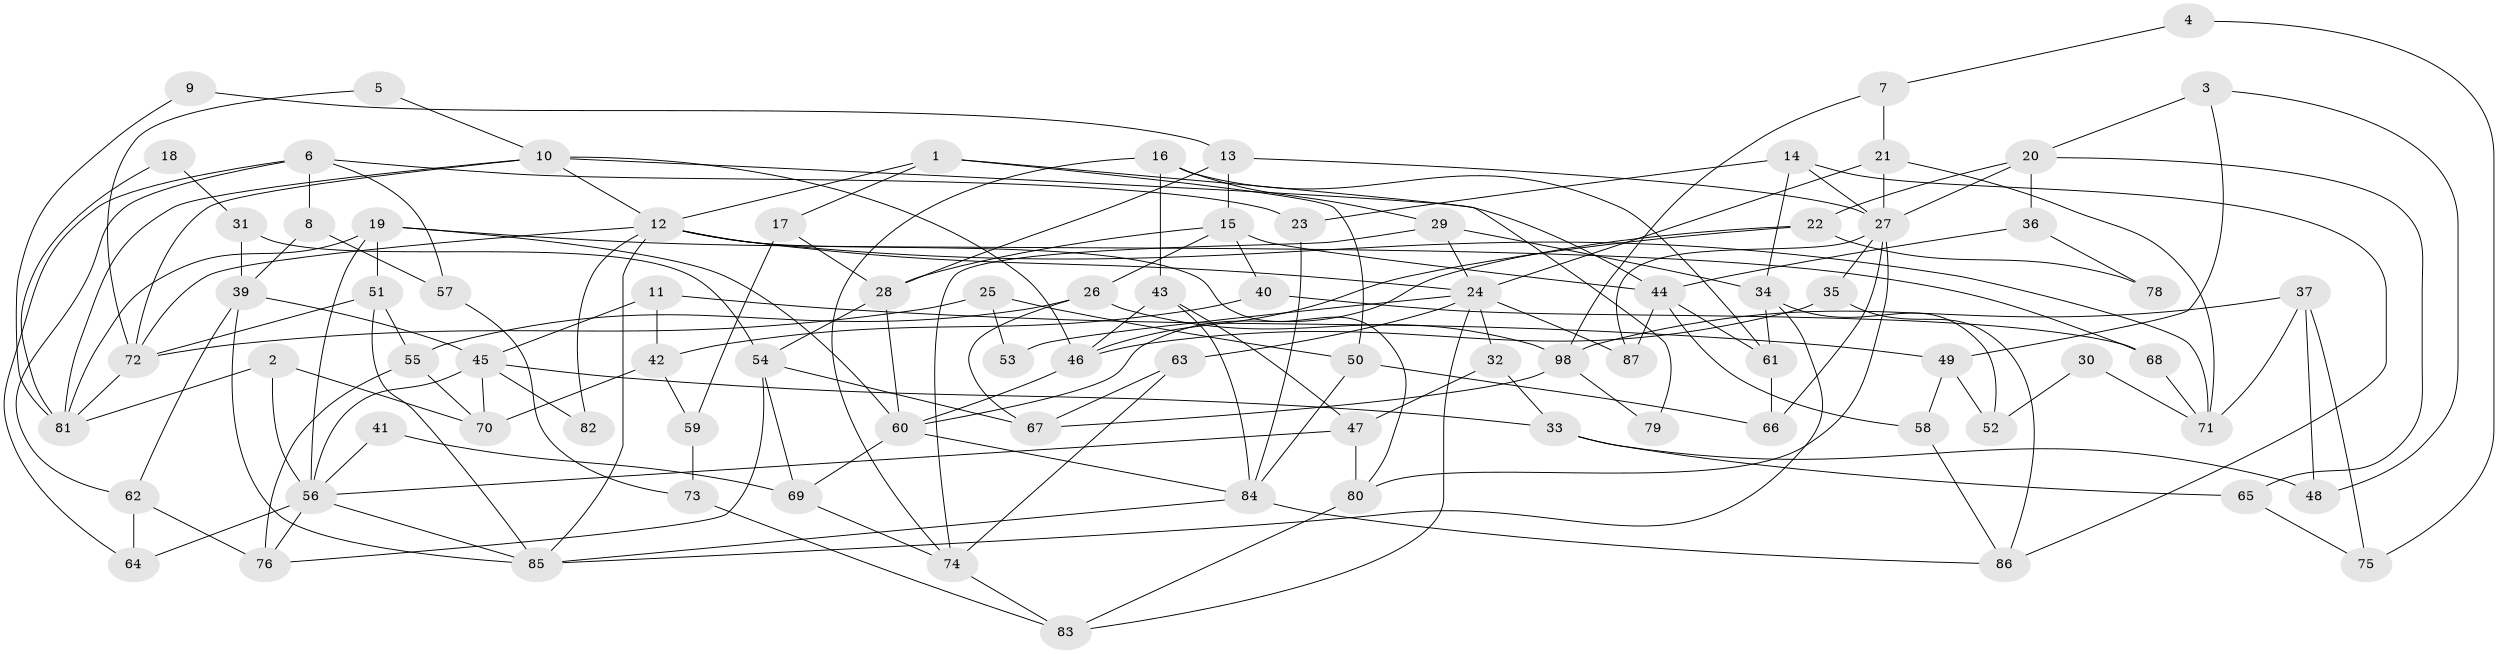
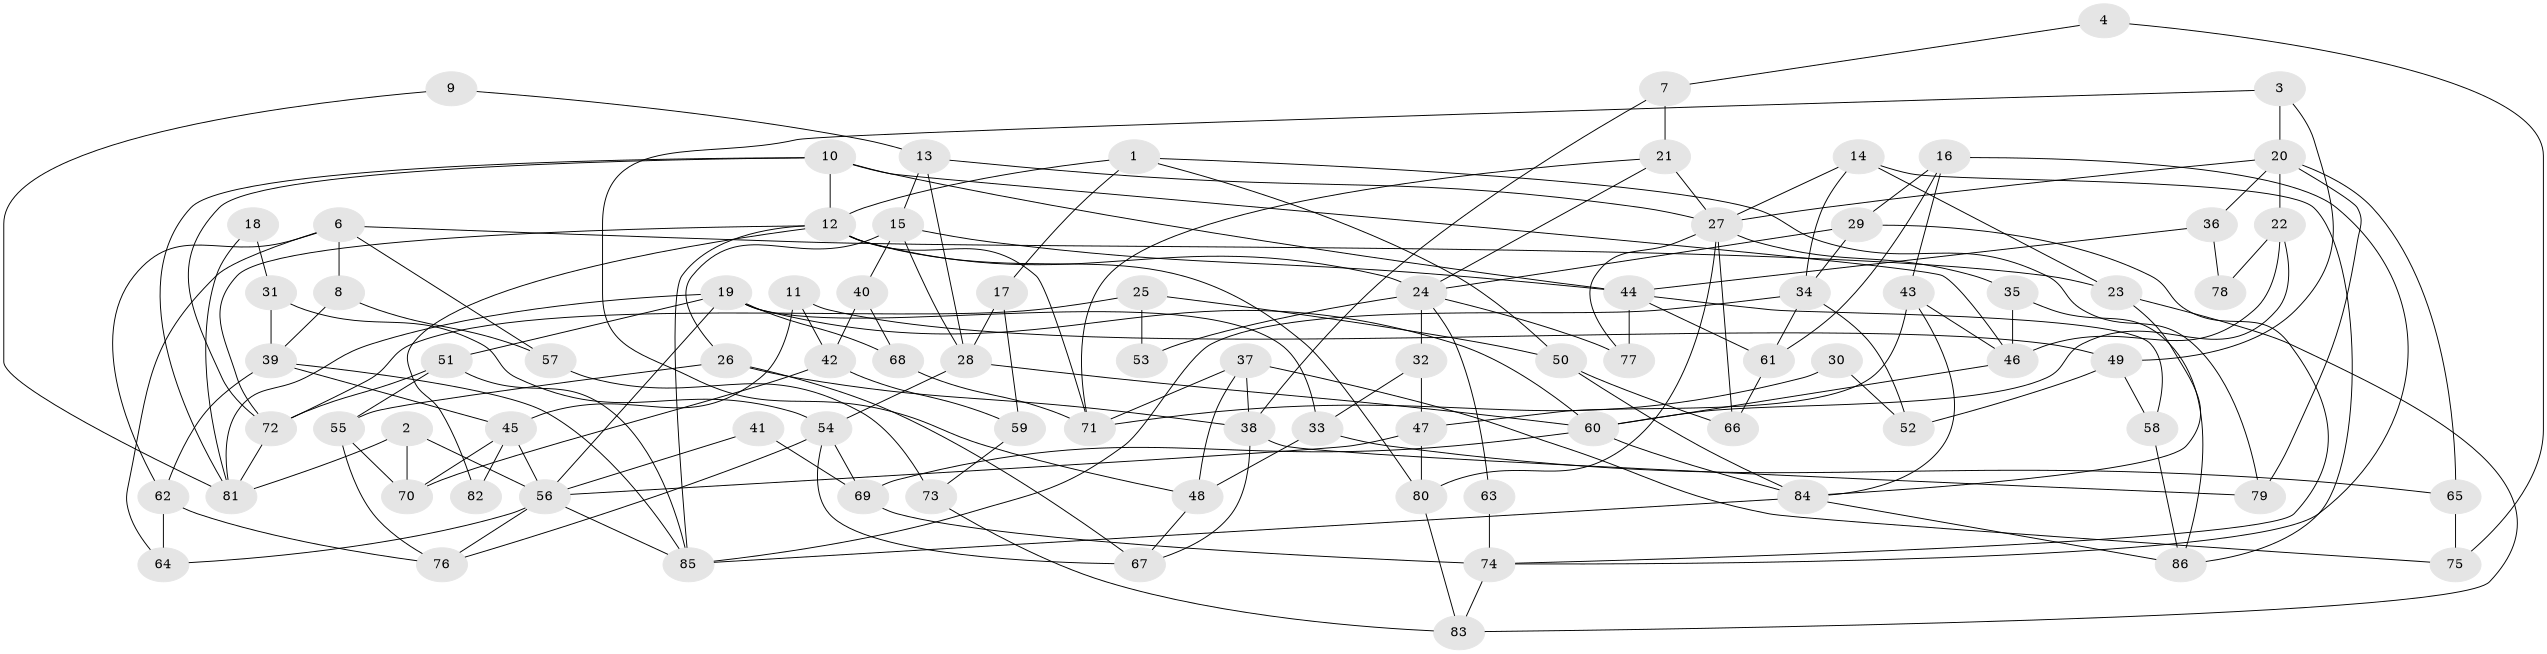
(379, 89) -> none
none -> (2342, 315)
(1564, 361) -> (1250, 429)
(1632, 361) -> (1629, 361)
(1113, 392) -> (1170, 529)
(1018, 396) -> (1069, 312)
(1373, 561) -> (2250, 610)
